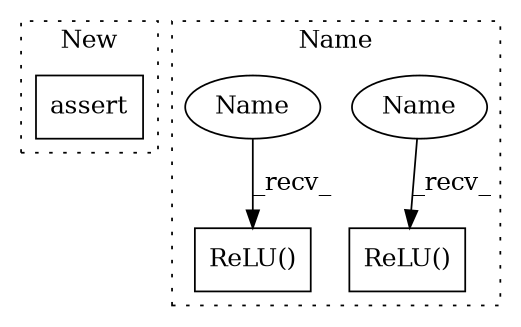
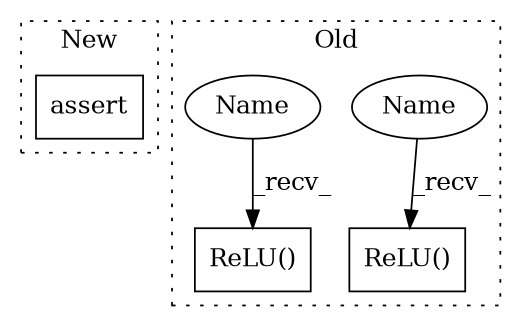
(336, 41) -> (336, 41)
